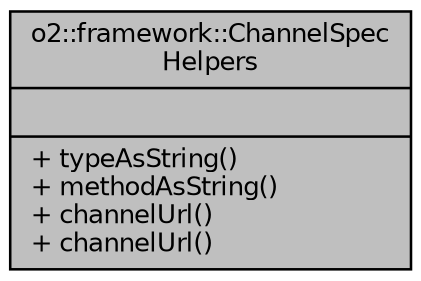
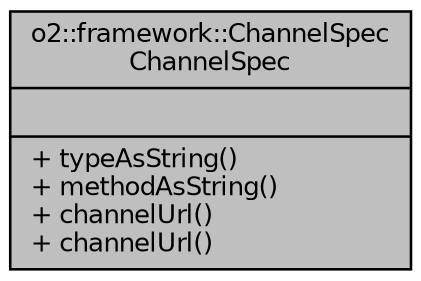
(211, 63) -> (211, 63)
